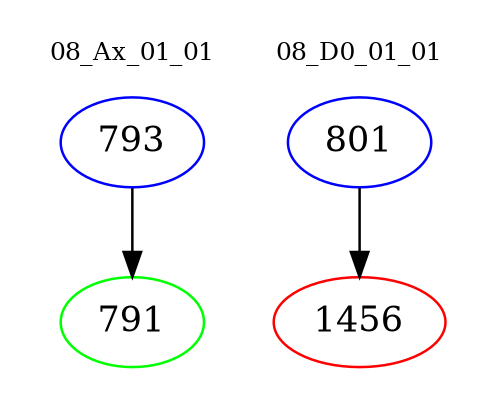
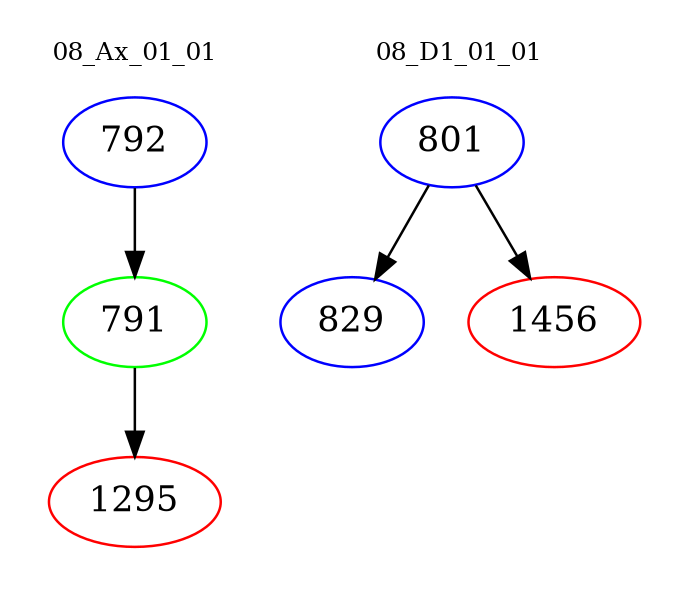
(360, 54) -> (459, 54)
(132, 142) -> (135, 142)
none -> (352, 322)
none -> (135, 502)
